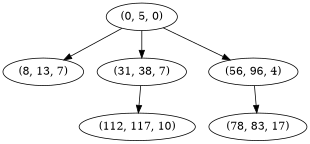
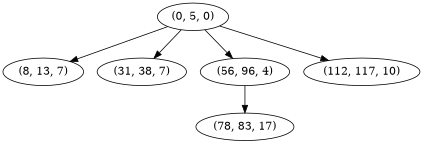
(140, 96) -> (270, 42)
